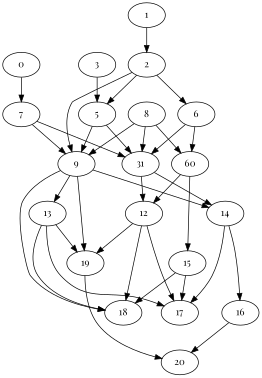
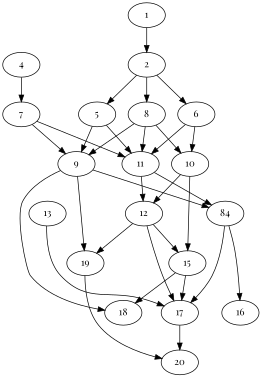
(21, 65) -> (21, 65)
(97, 65) -> none
(82, 97) -> (147, 86)
(141, 164) -> (141, 164)
(190, 164) -> (190, 164)
(64, 186) -> none
(225, 214) -> (225, 214)
(64, 236) -> none
(134, 260) -> (163, 236)
(42, 280) -> none
(213, 335) -> (180, 334)
